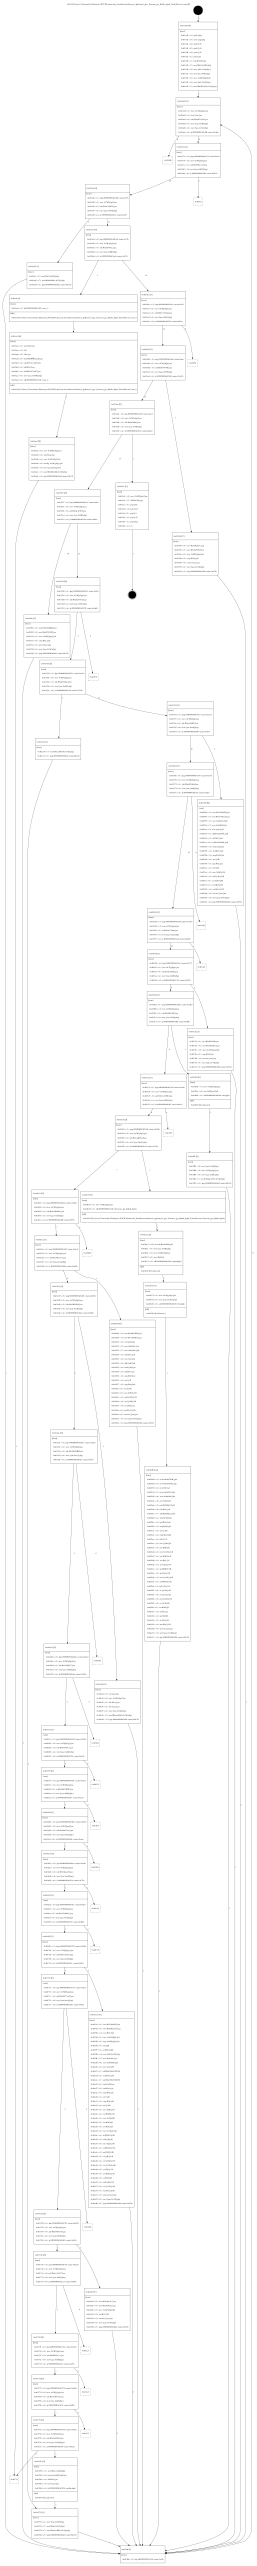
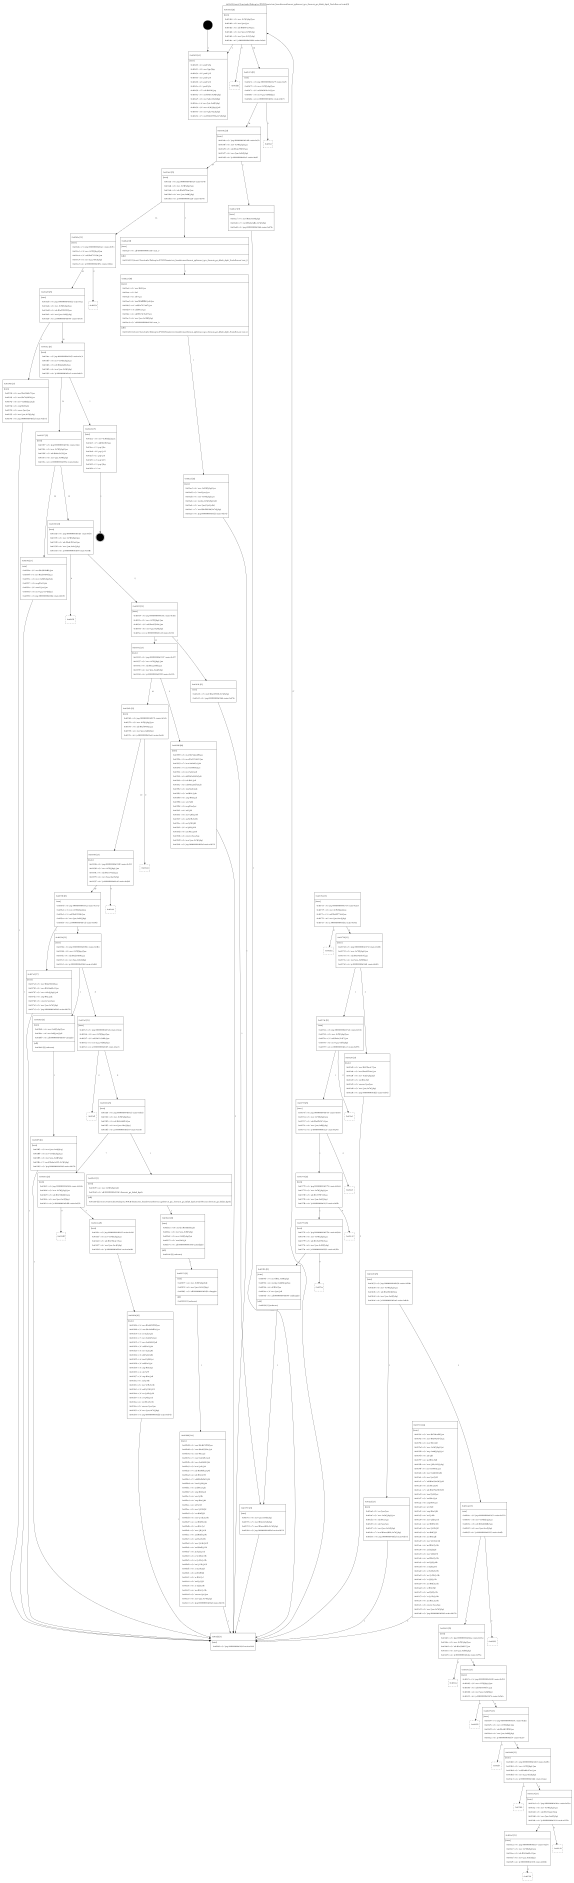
(198, 93) -> (230, 48)
(65, 1276) -> none
(15, 1475) -> (246, 1072)
(65, 1950) -> none
